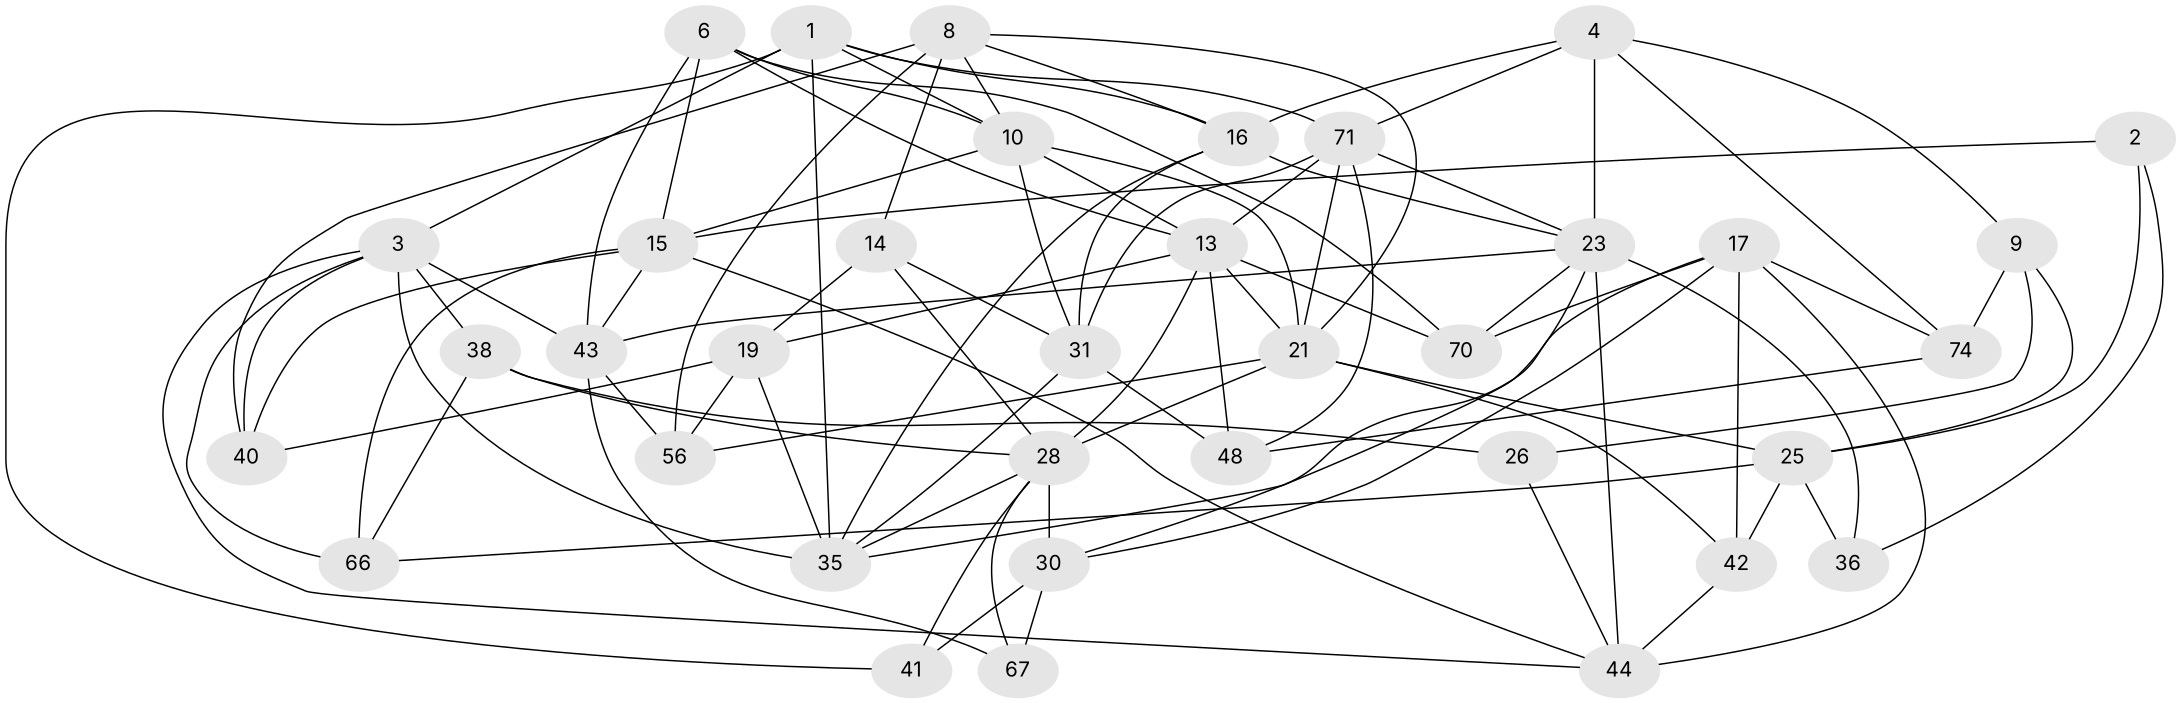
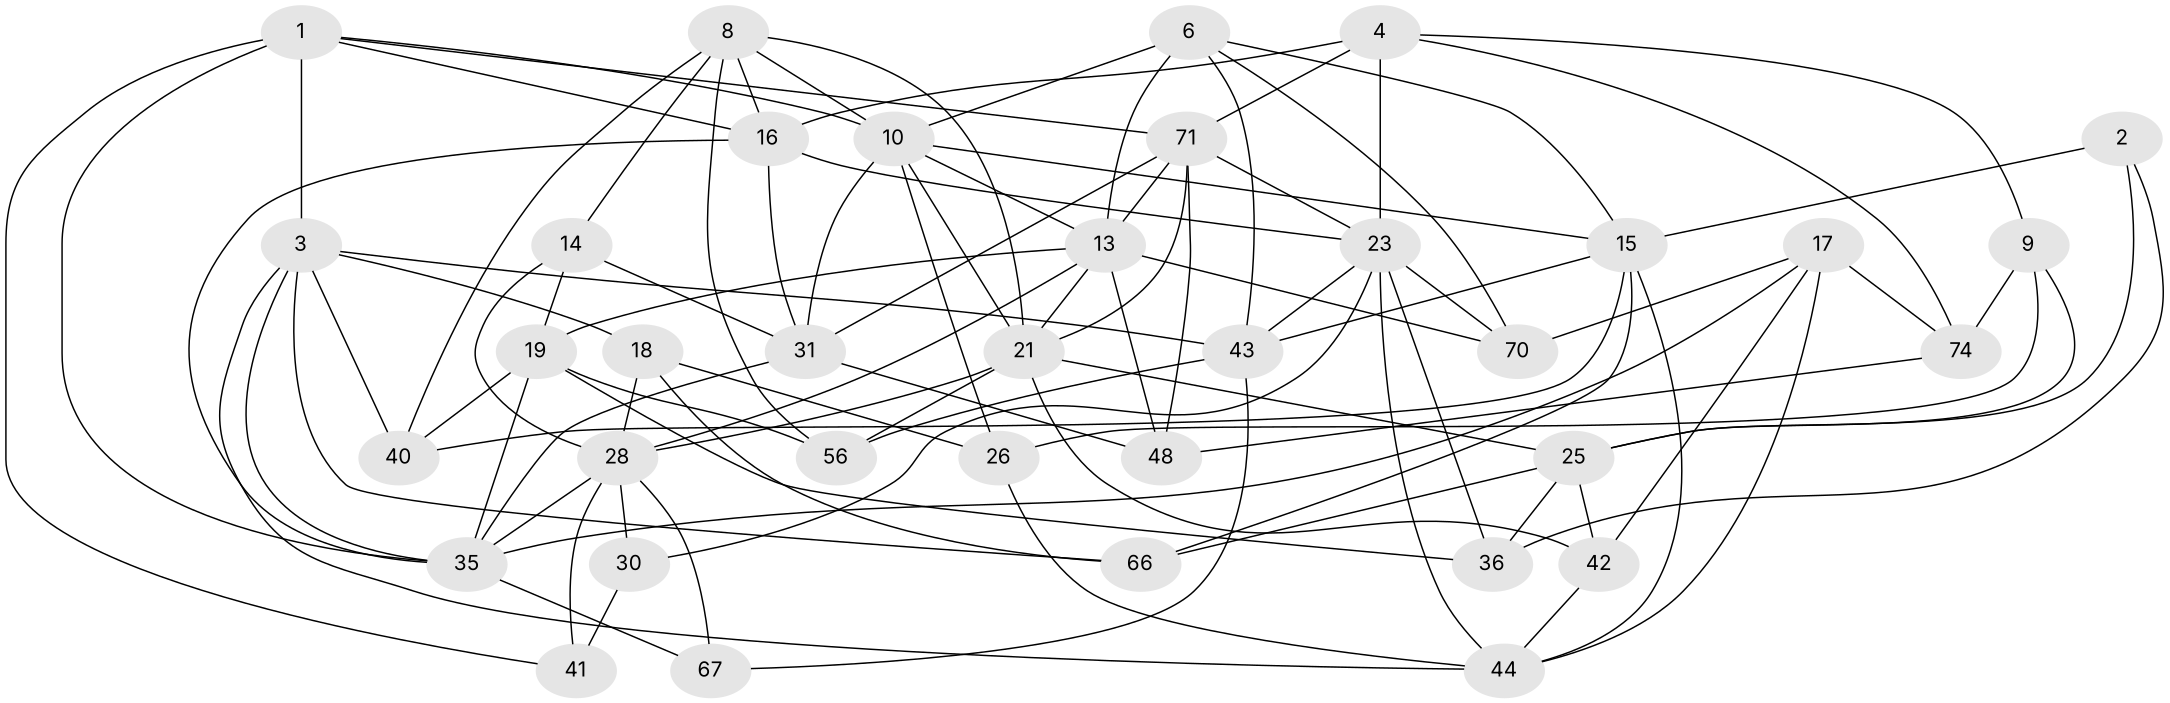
none -> (945, 299)
(480, 352) -> (643, 352)
(1420, 456) -> none
none -> (995, 515)
(1034, 618) -> (558, 605)
